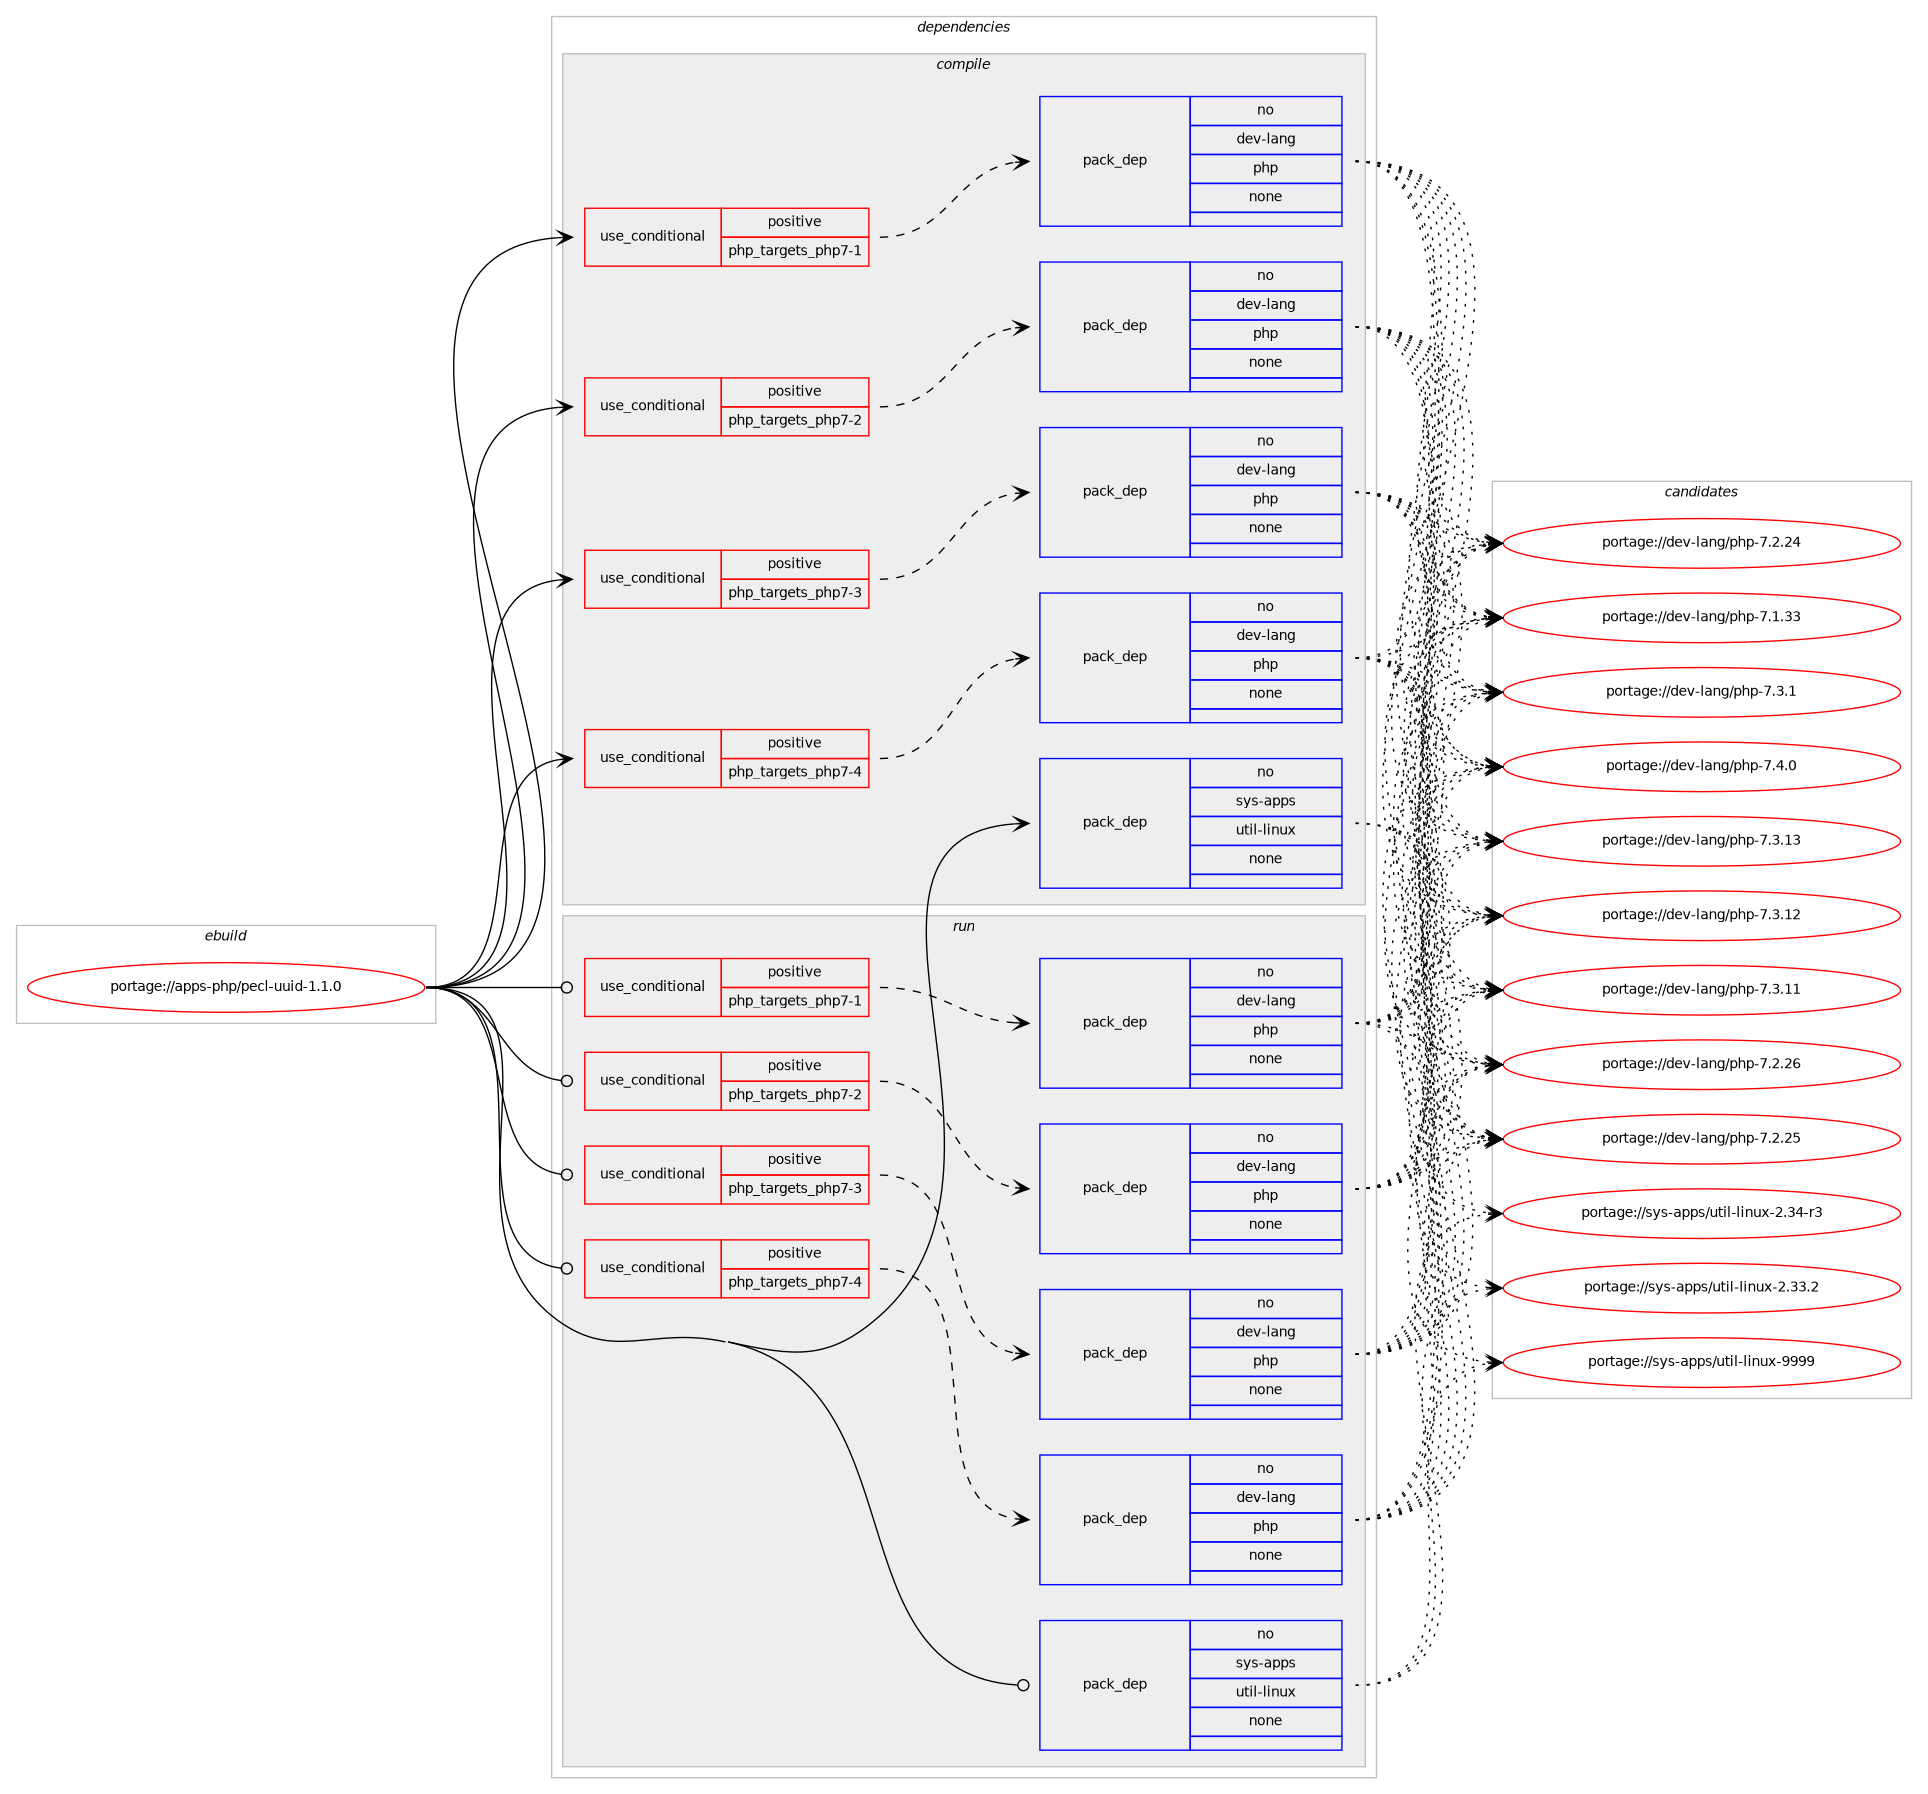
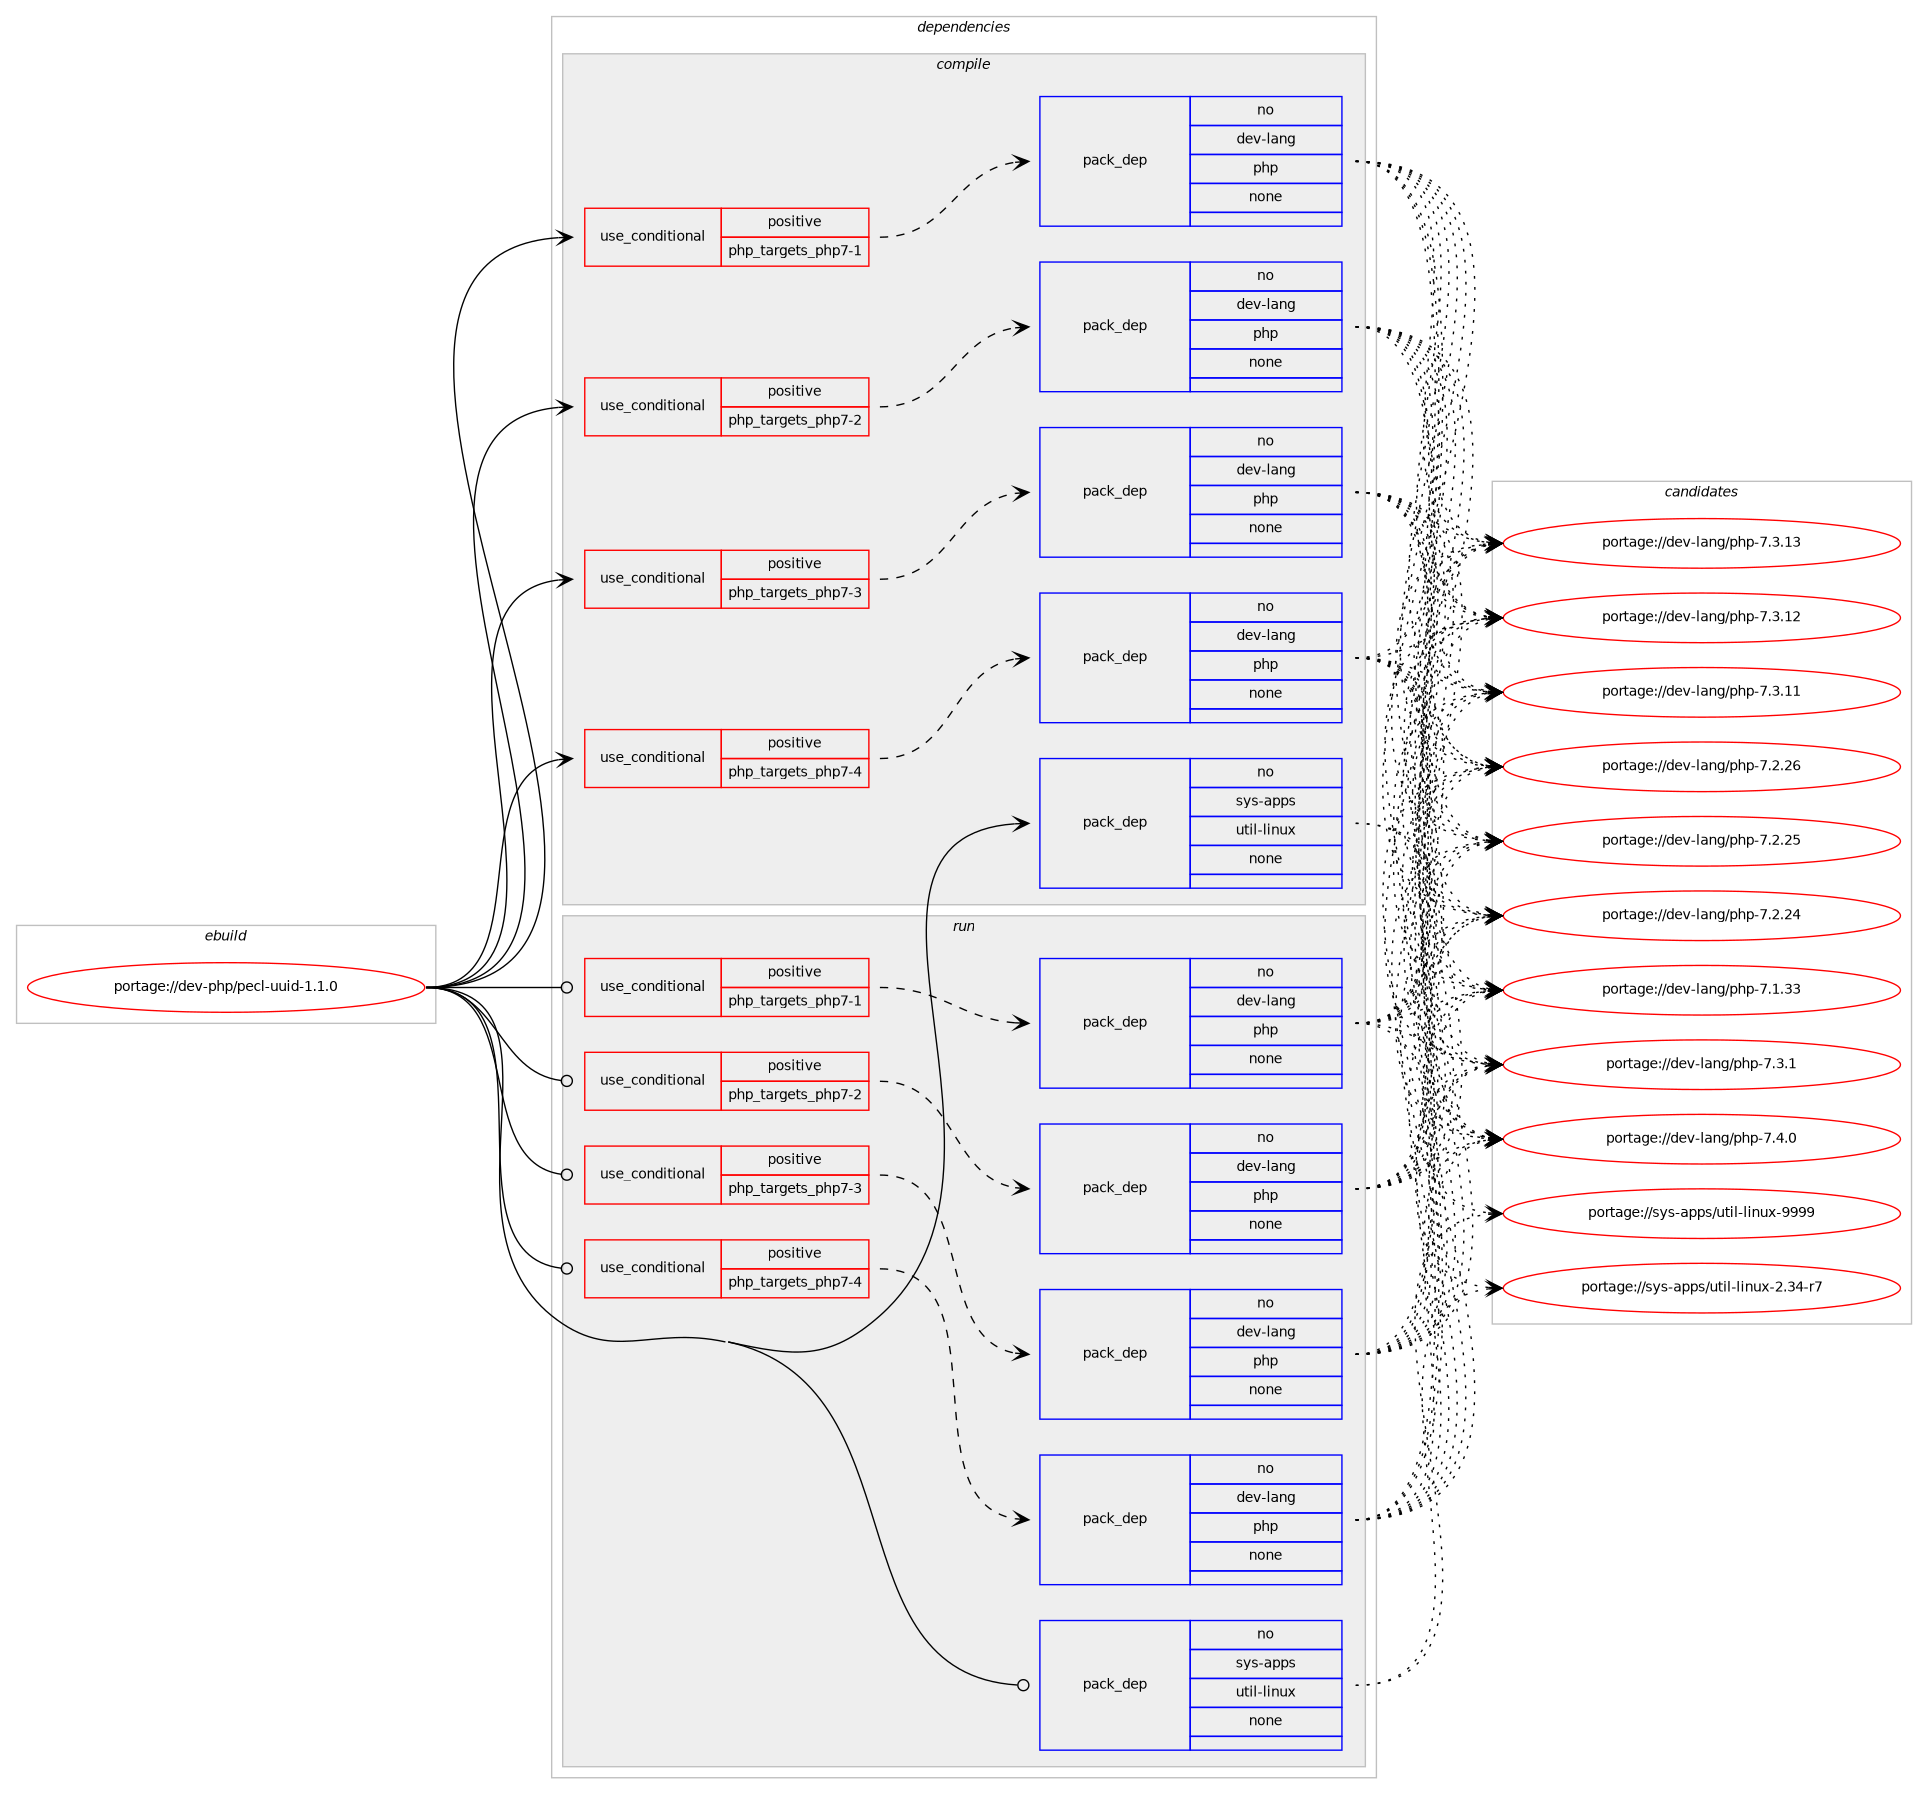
(226, 987) -> (226, 987)
(1702, 1214) -> (1702, 1288)
(1702, 1288) -> none
